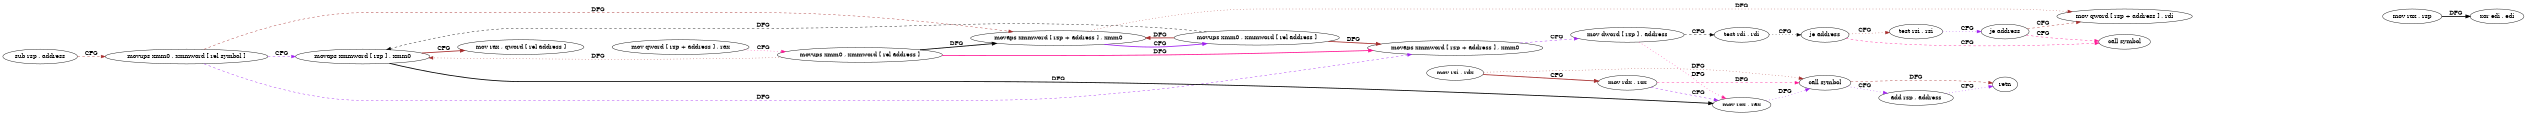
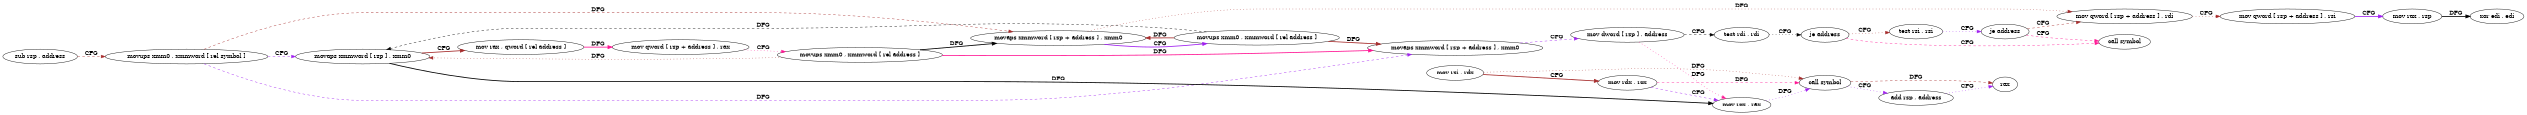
none -> (2287, 16)
none -> (596, 47)
(2005, 84) -> (2005, 84)
